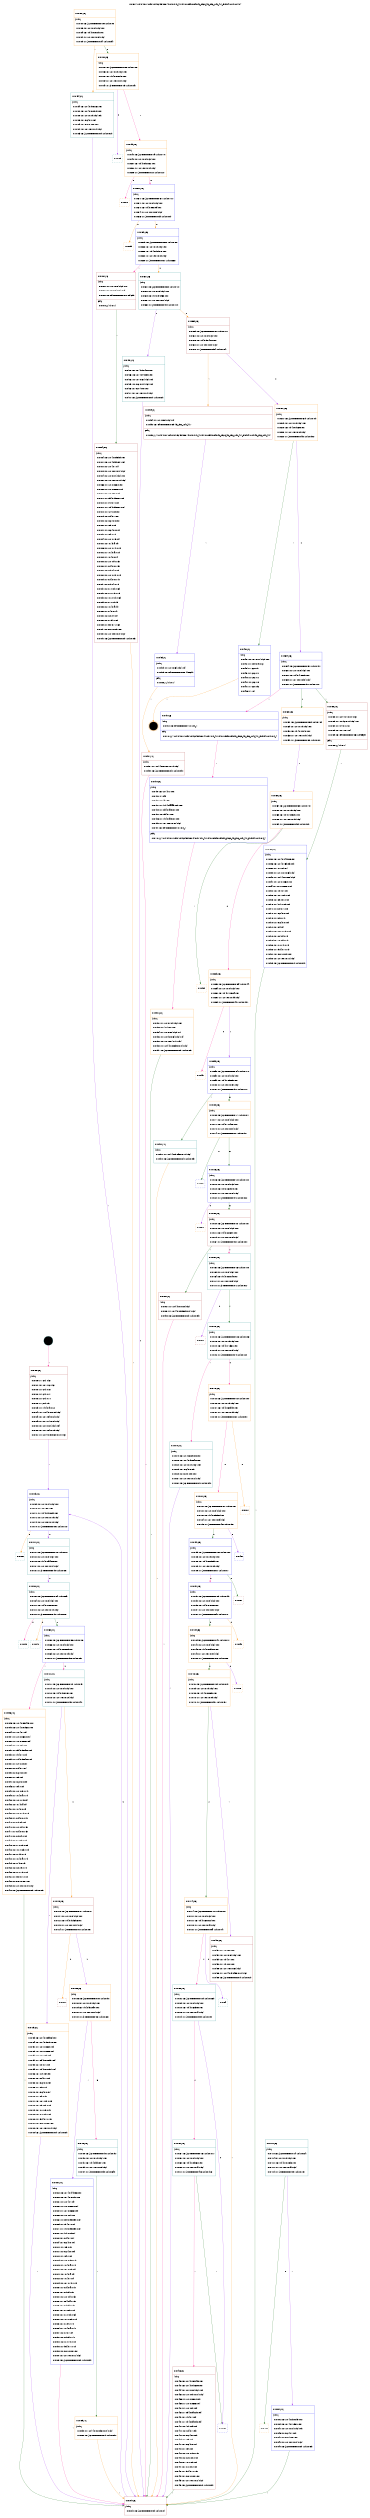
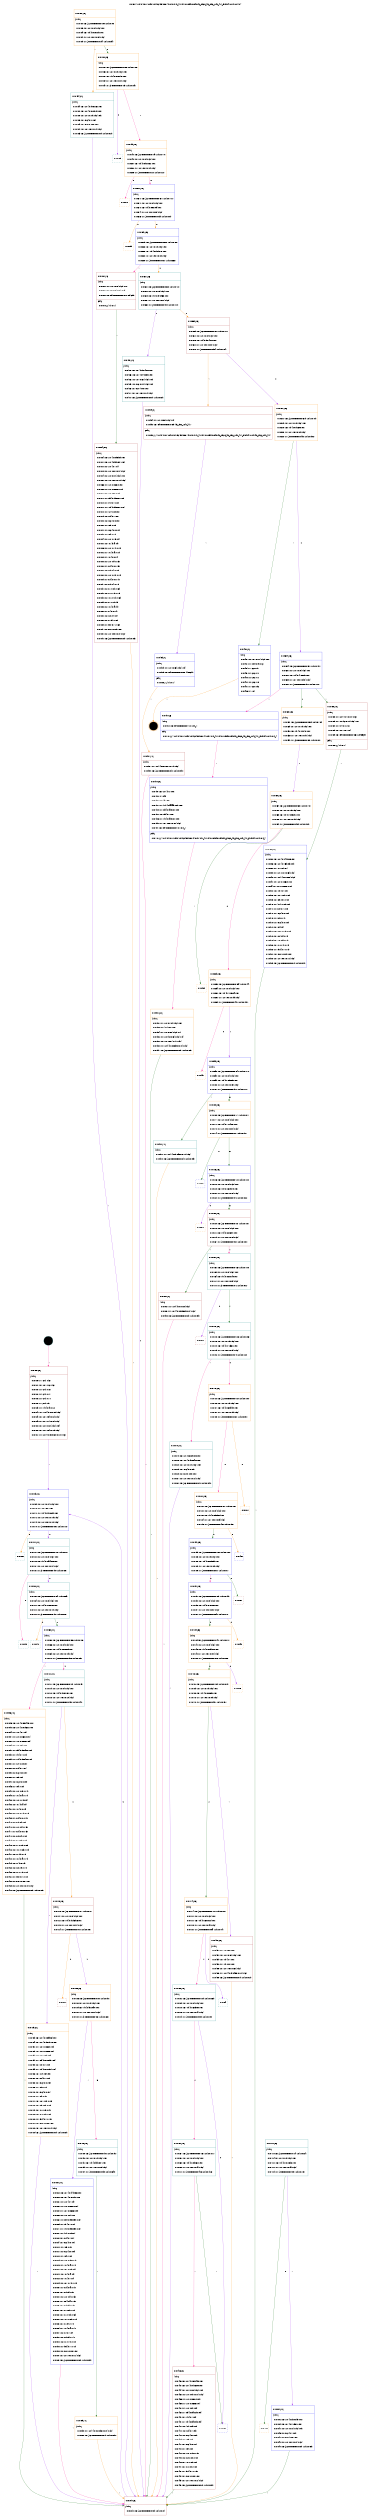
(234, 1539) -> (234, 1539)
(28, 1628) -> (20, 1606)
